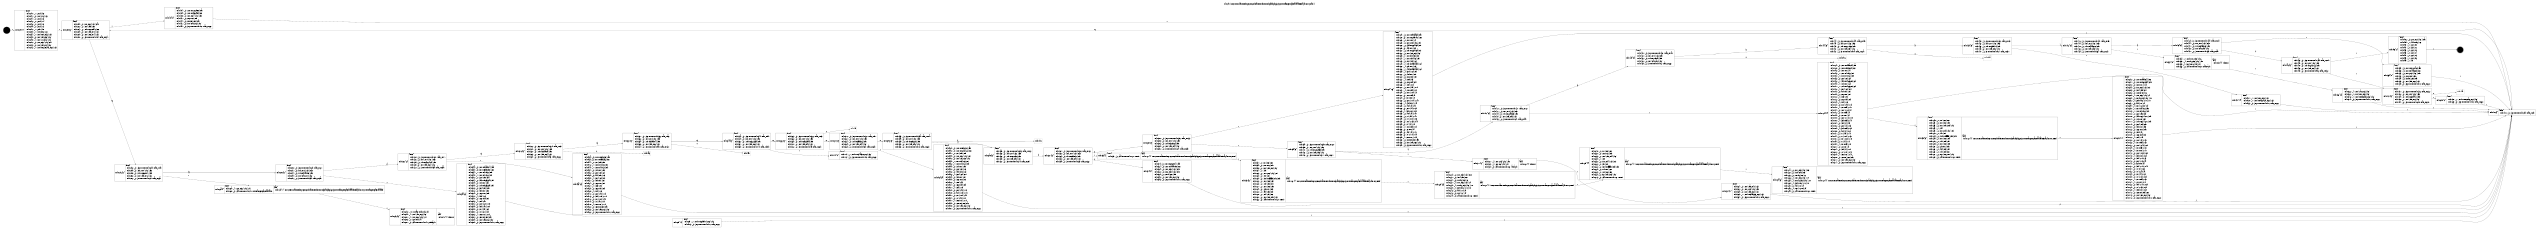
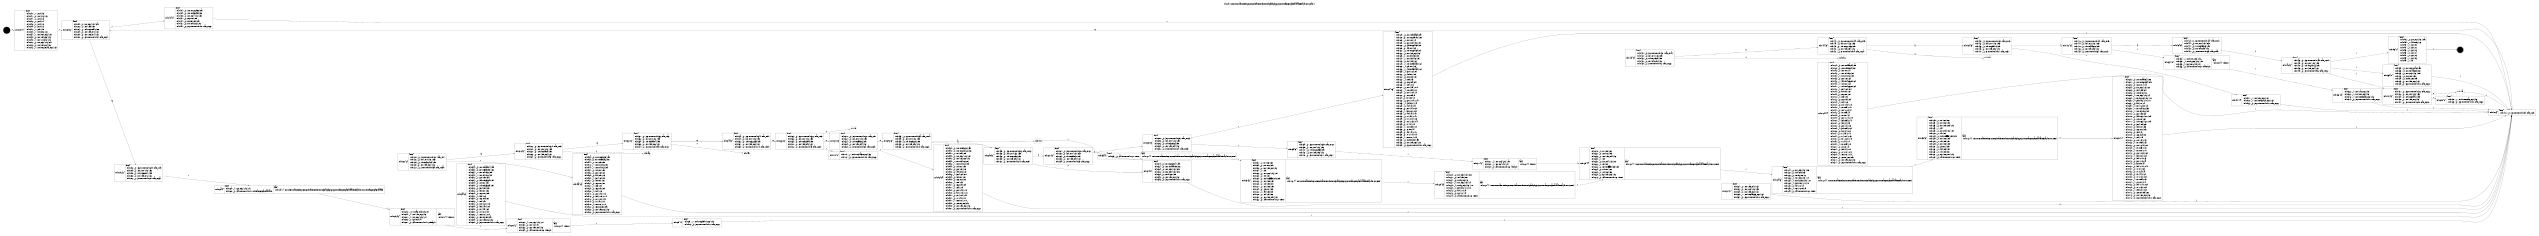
(2309, 38) -> (2356, 71)
(2491, 107) -> (2488, 96)
(1505, 114) -> none
(1892, 122) -> (1921, 164)
(798, 155) -> (828, 150)
(1094, 156) -> (1093, 147)
(1117, 164) -> (1087, 171)
(299, 173) -> none
(1623, 199) -> (1557, 164)
none -> (539, 226)
